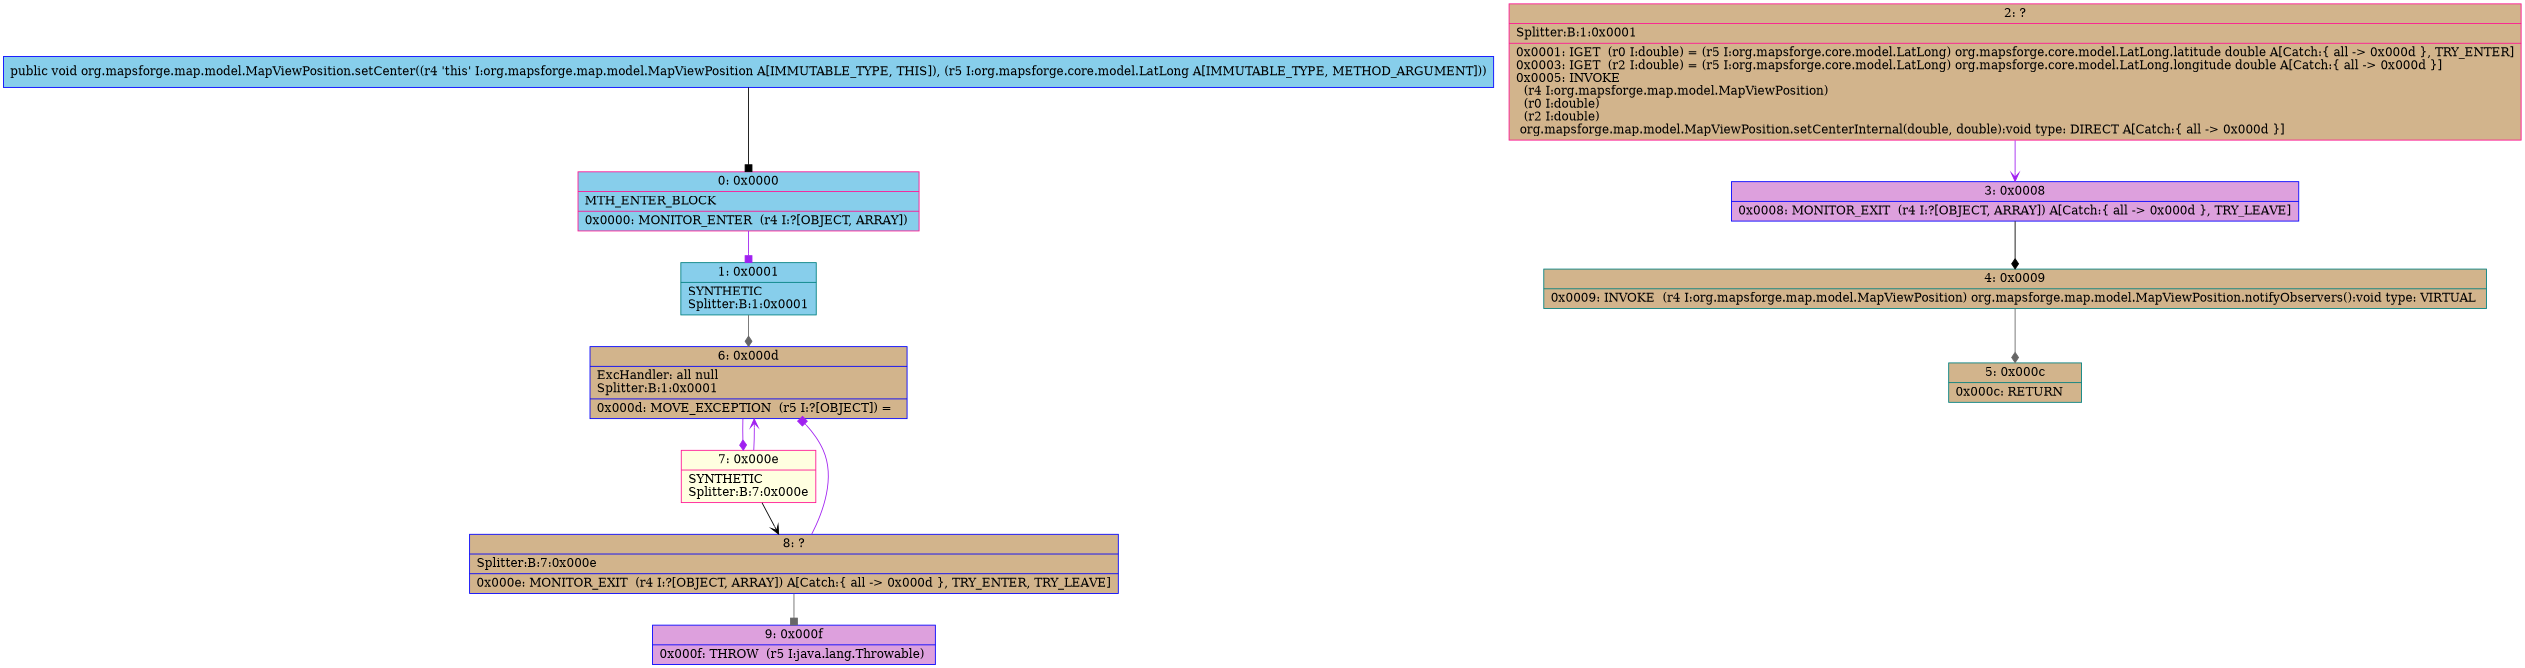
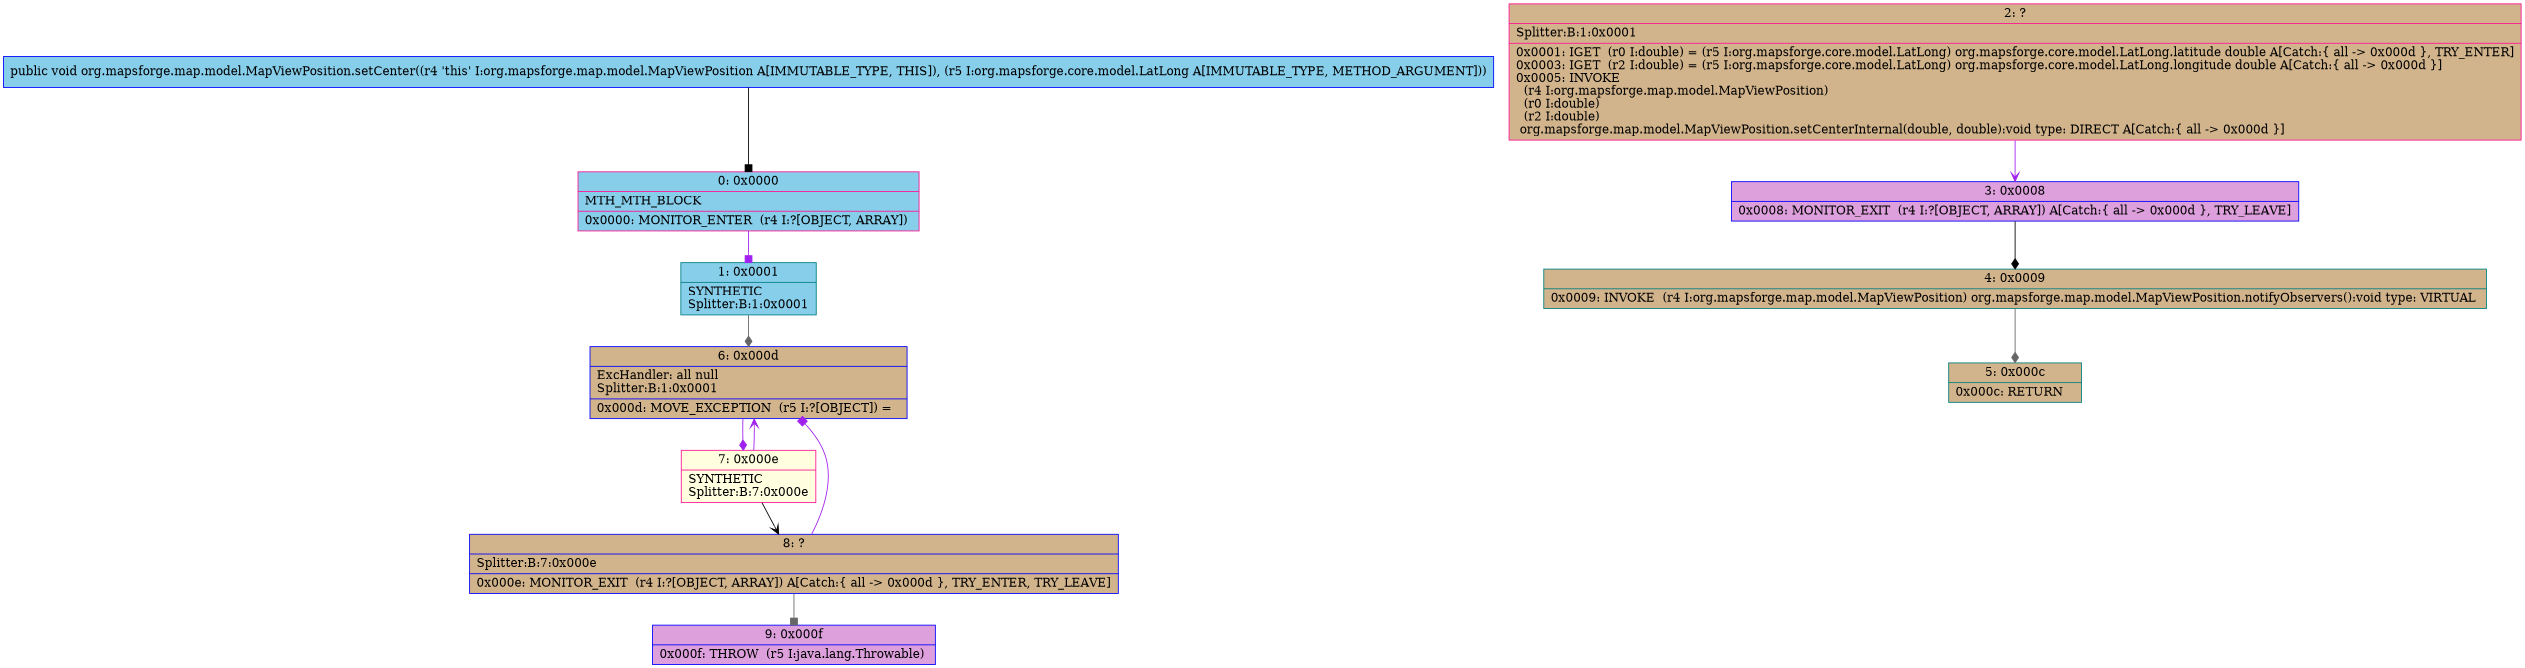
(651, 201) -> (643, 201)
